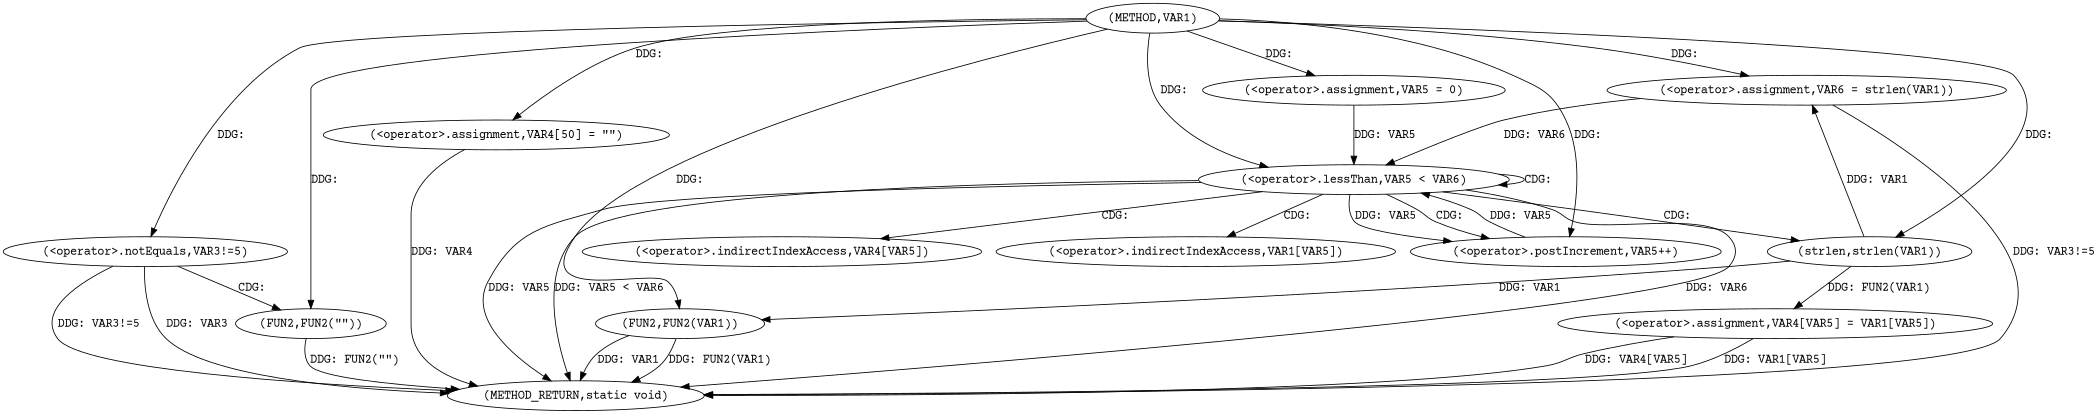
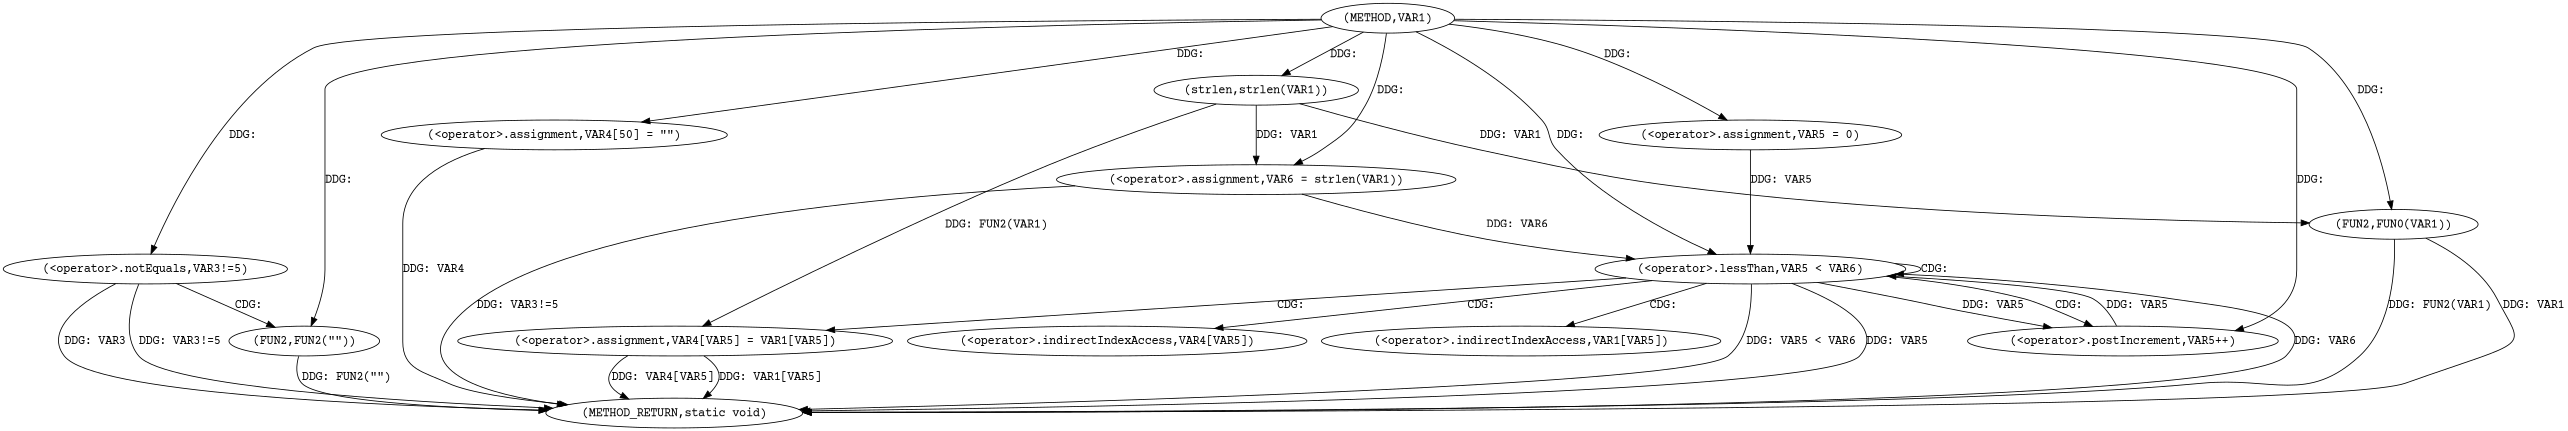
(1617, 215) -> (1230, 304)
(680, 324) -> (2394, 224)
